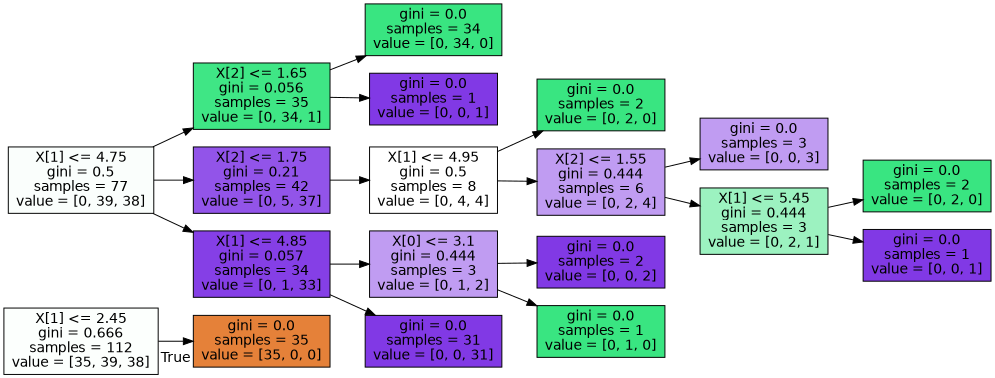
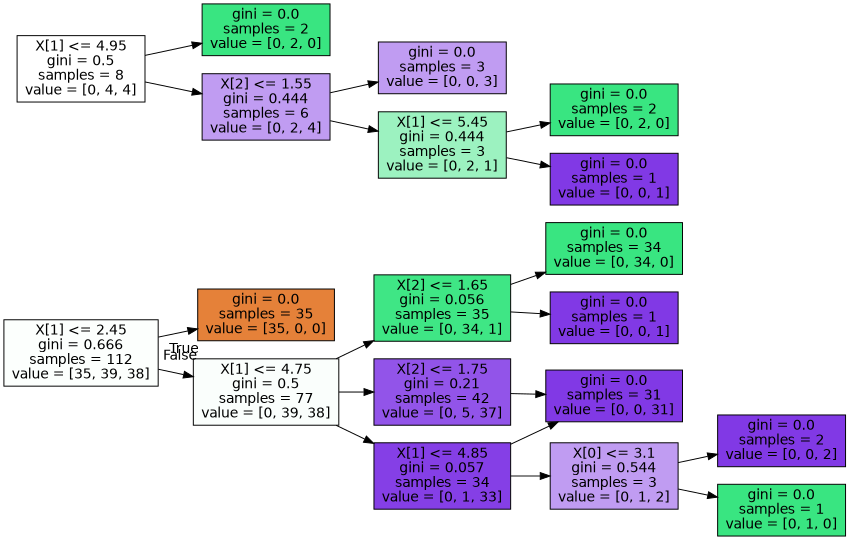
(345, 180) -> (523, 394)
(434, 264) -> (614, 476)
none -> (171, 372)
